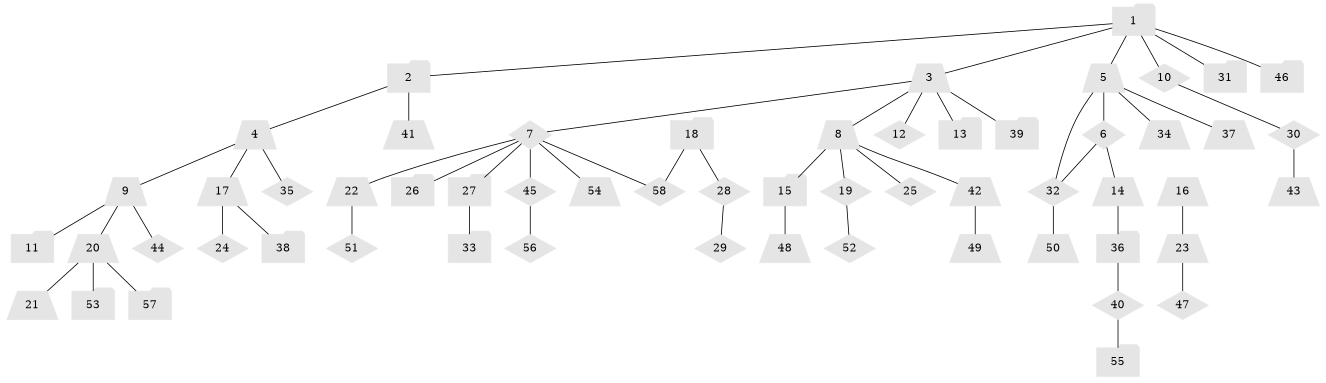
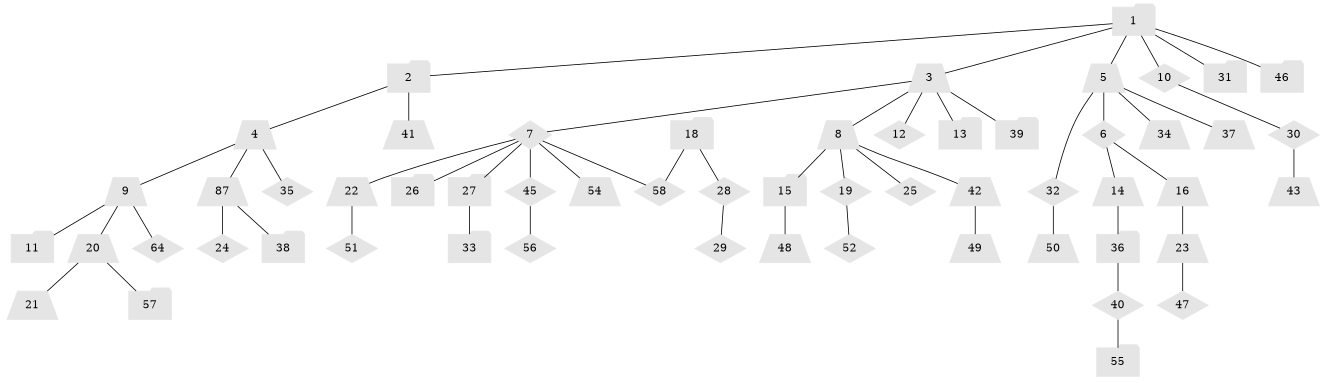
(1079, 163) -> (1140, 161)
(223, 192) -> (223, 192)
(158, 248) -> (158, 248)
(93, 305) -> none
